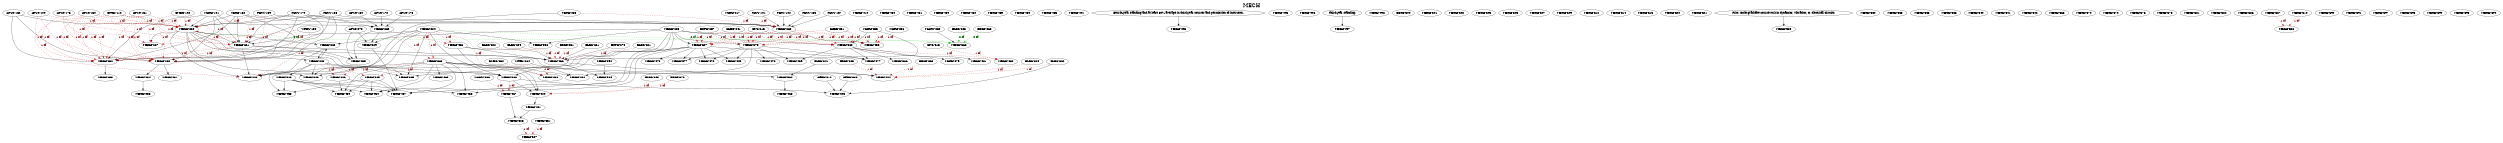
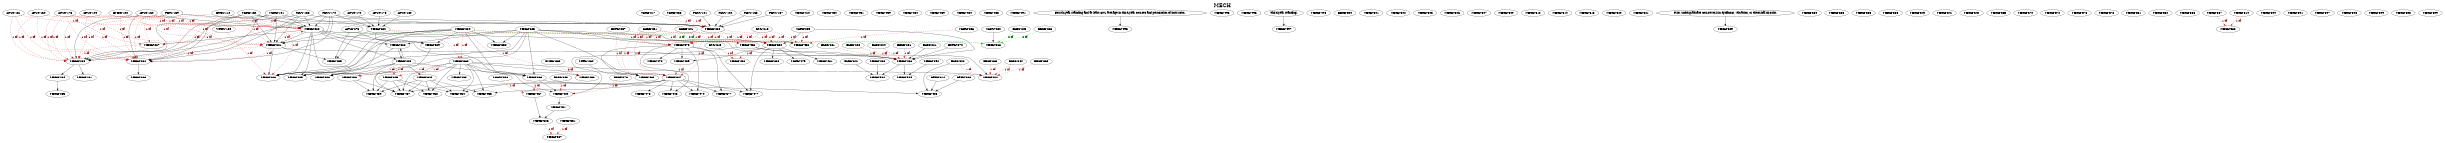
(415, 26) -> (435, 61)
(708, 35) -> (678, 69)
(130, 42) -> (109, 47)
(785, 85) -> (877, 69)
